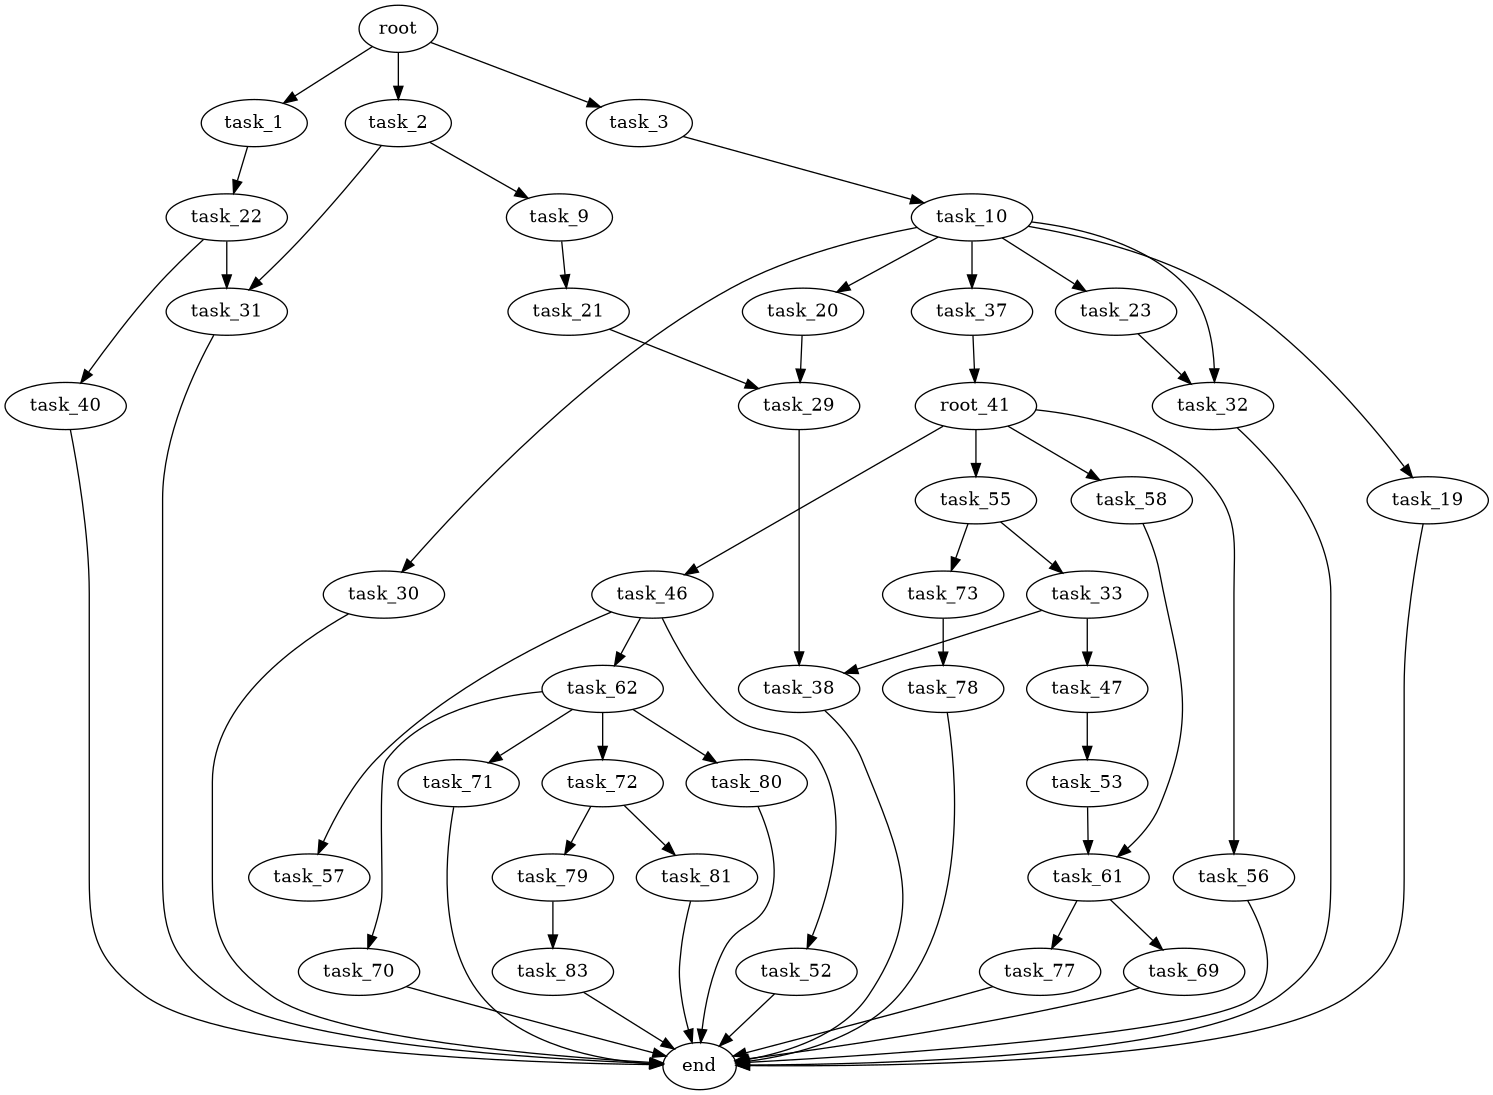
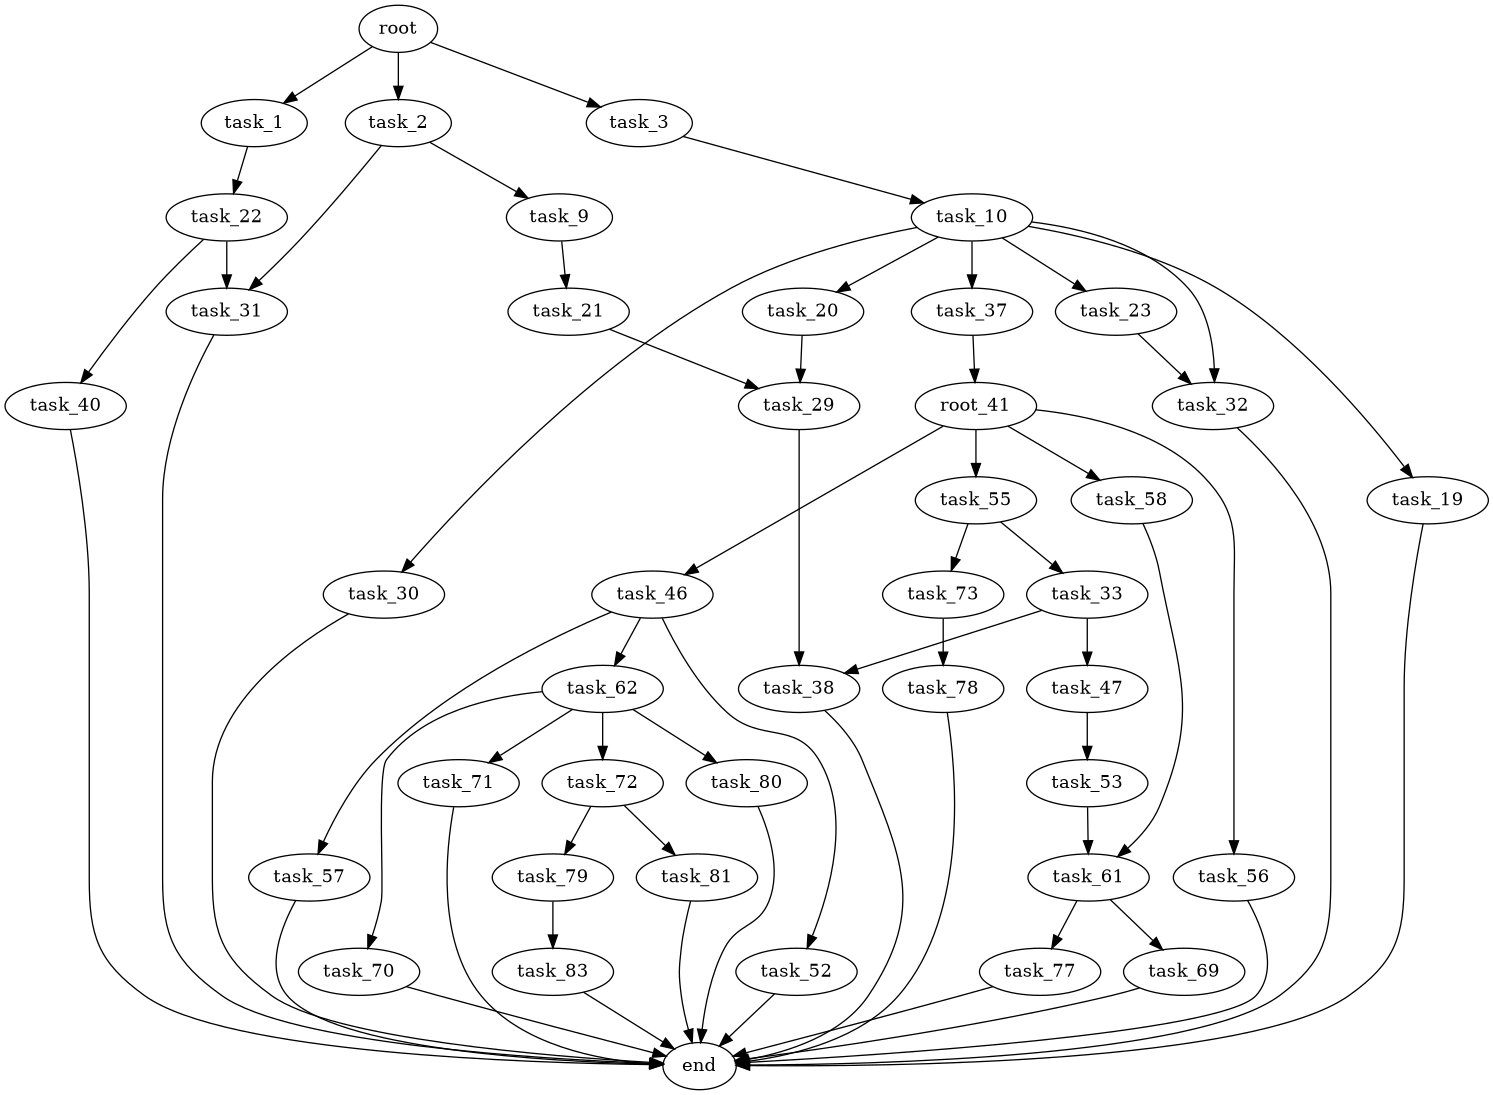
none -> (413, 1043)
